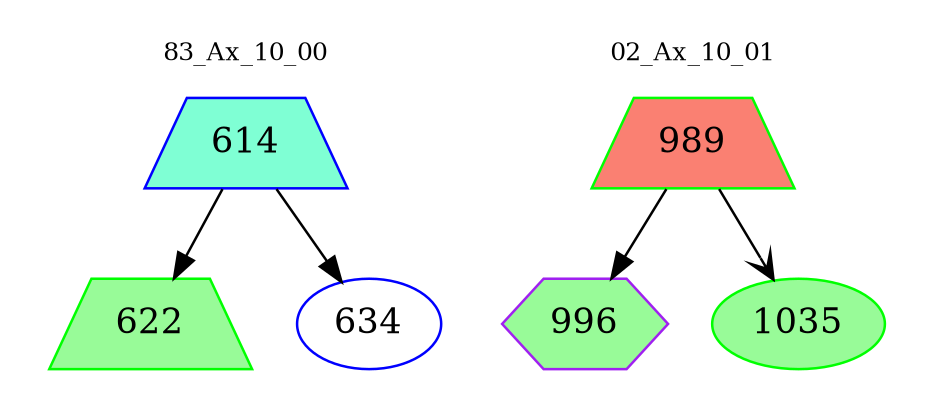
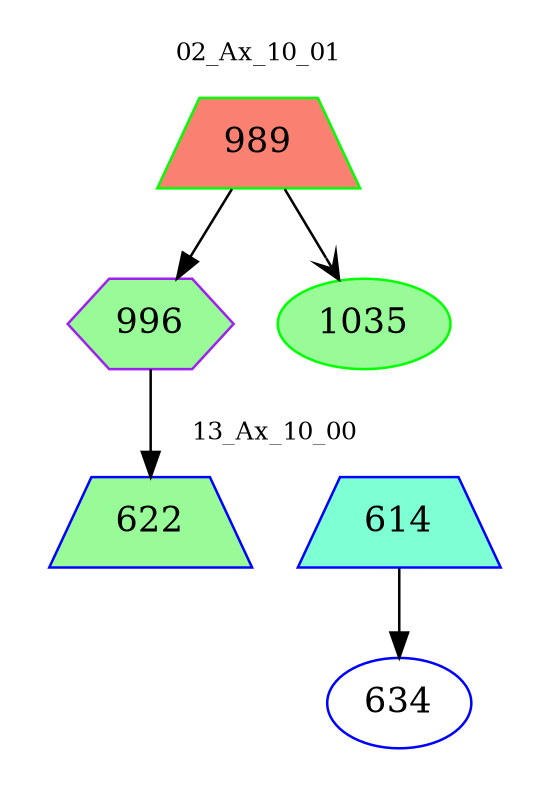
(246, 54) -> (275, 433)
(204, 223) -> (151, 425)
(151, 324) -> (151, 522)
